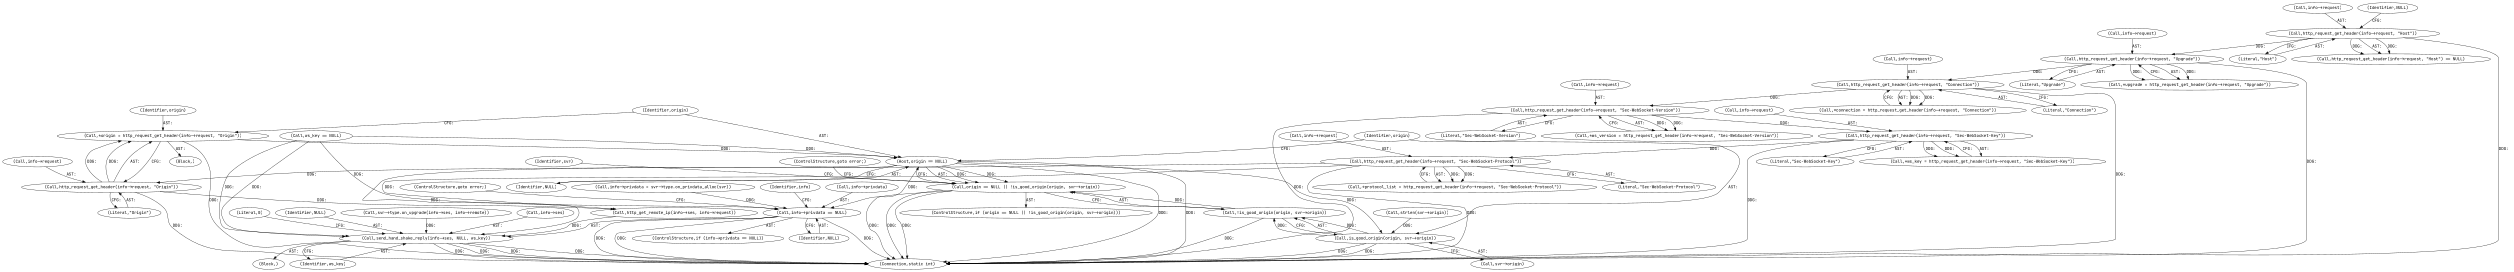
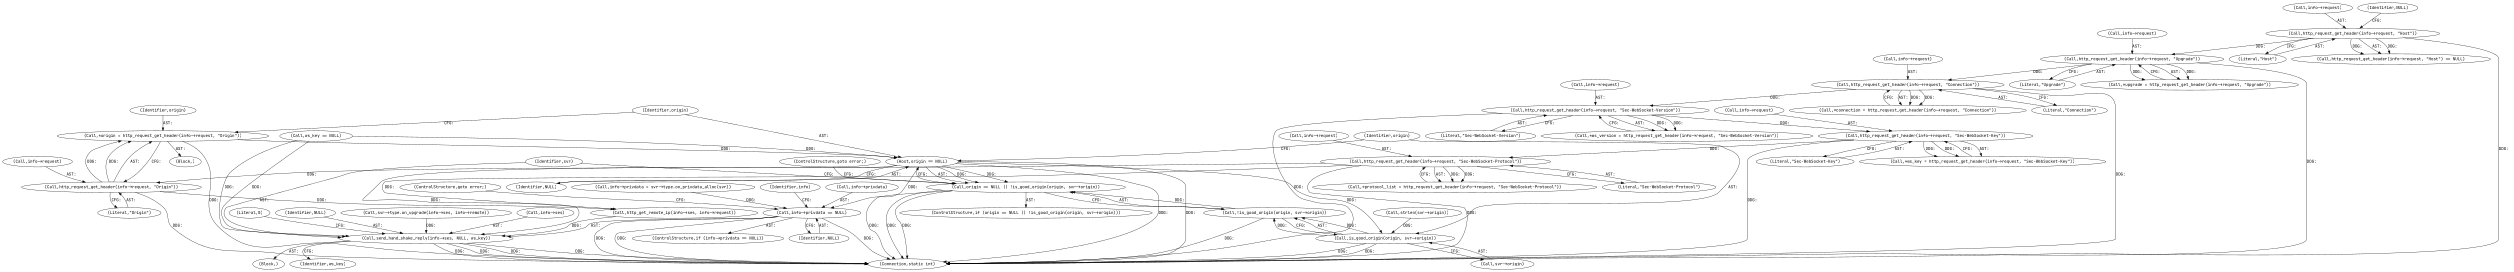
(585, 205) -> none
(372, 252) -> (312, 184)
